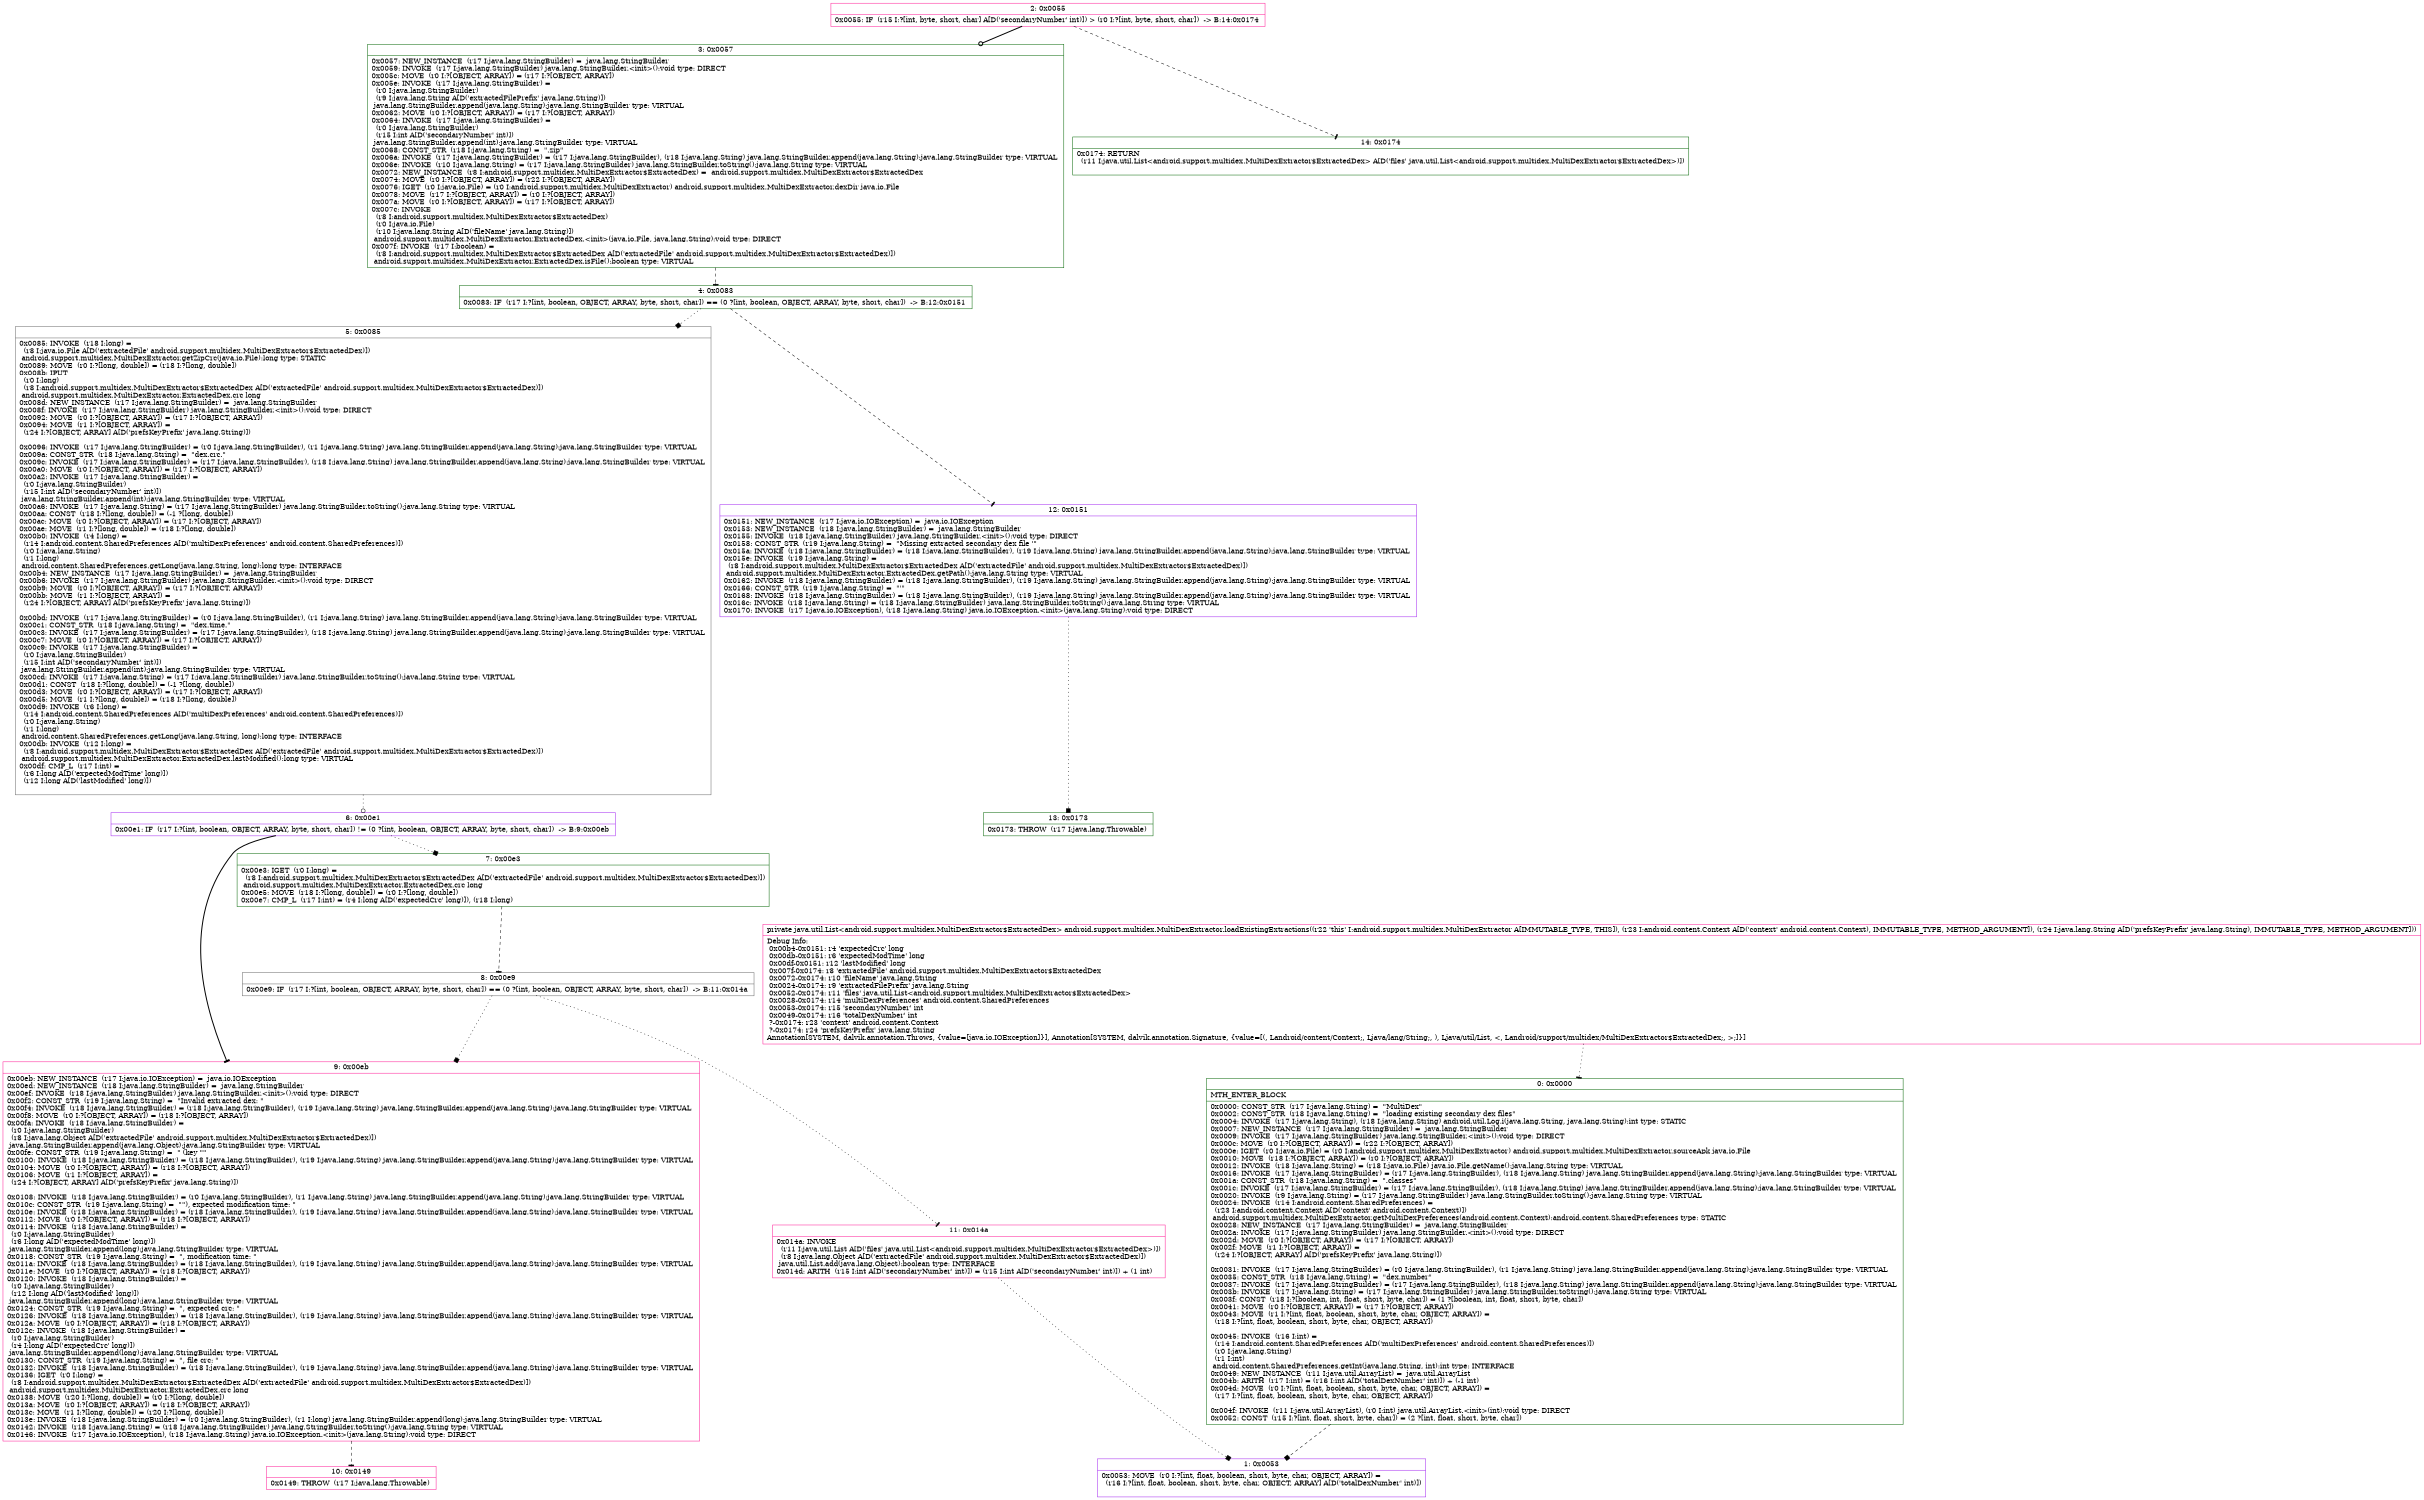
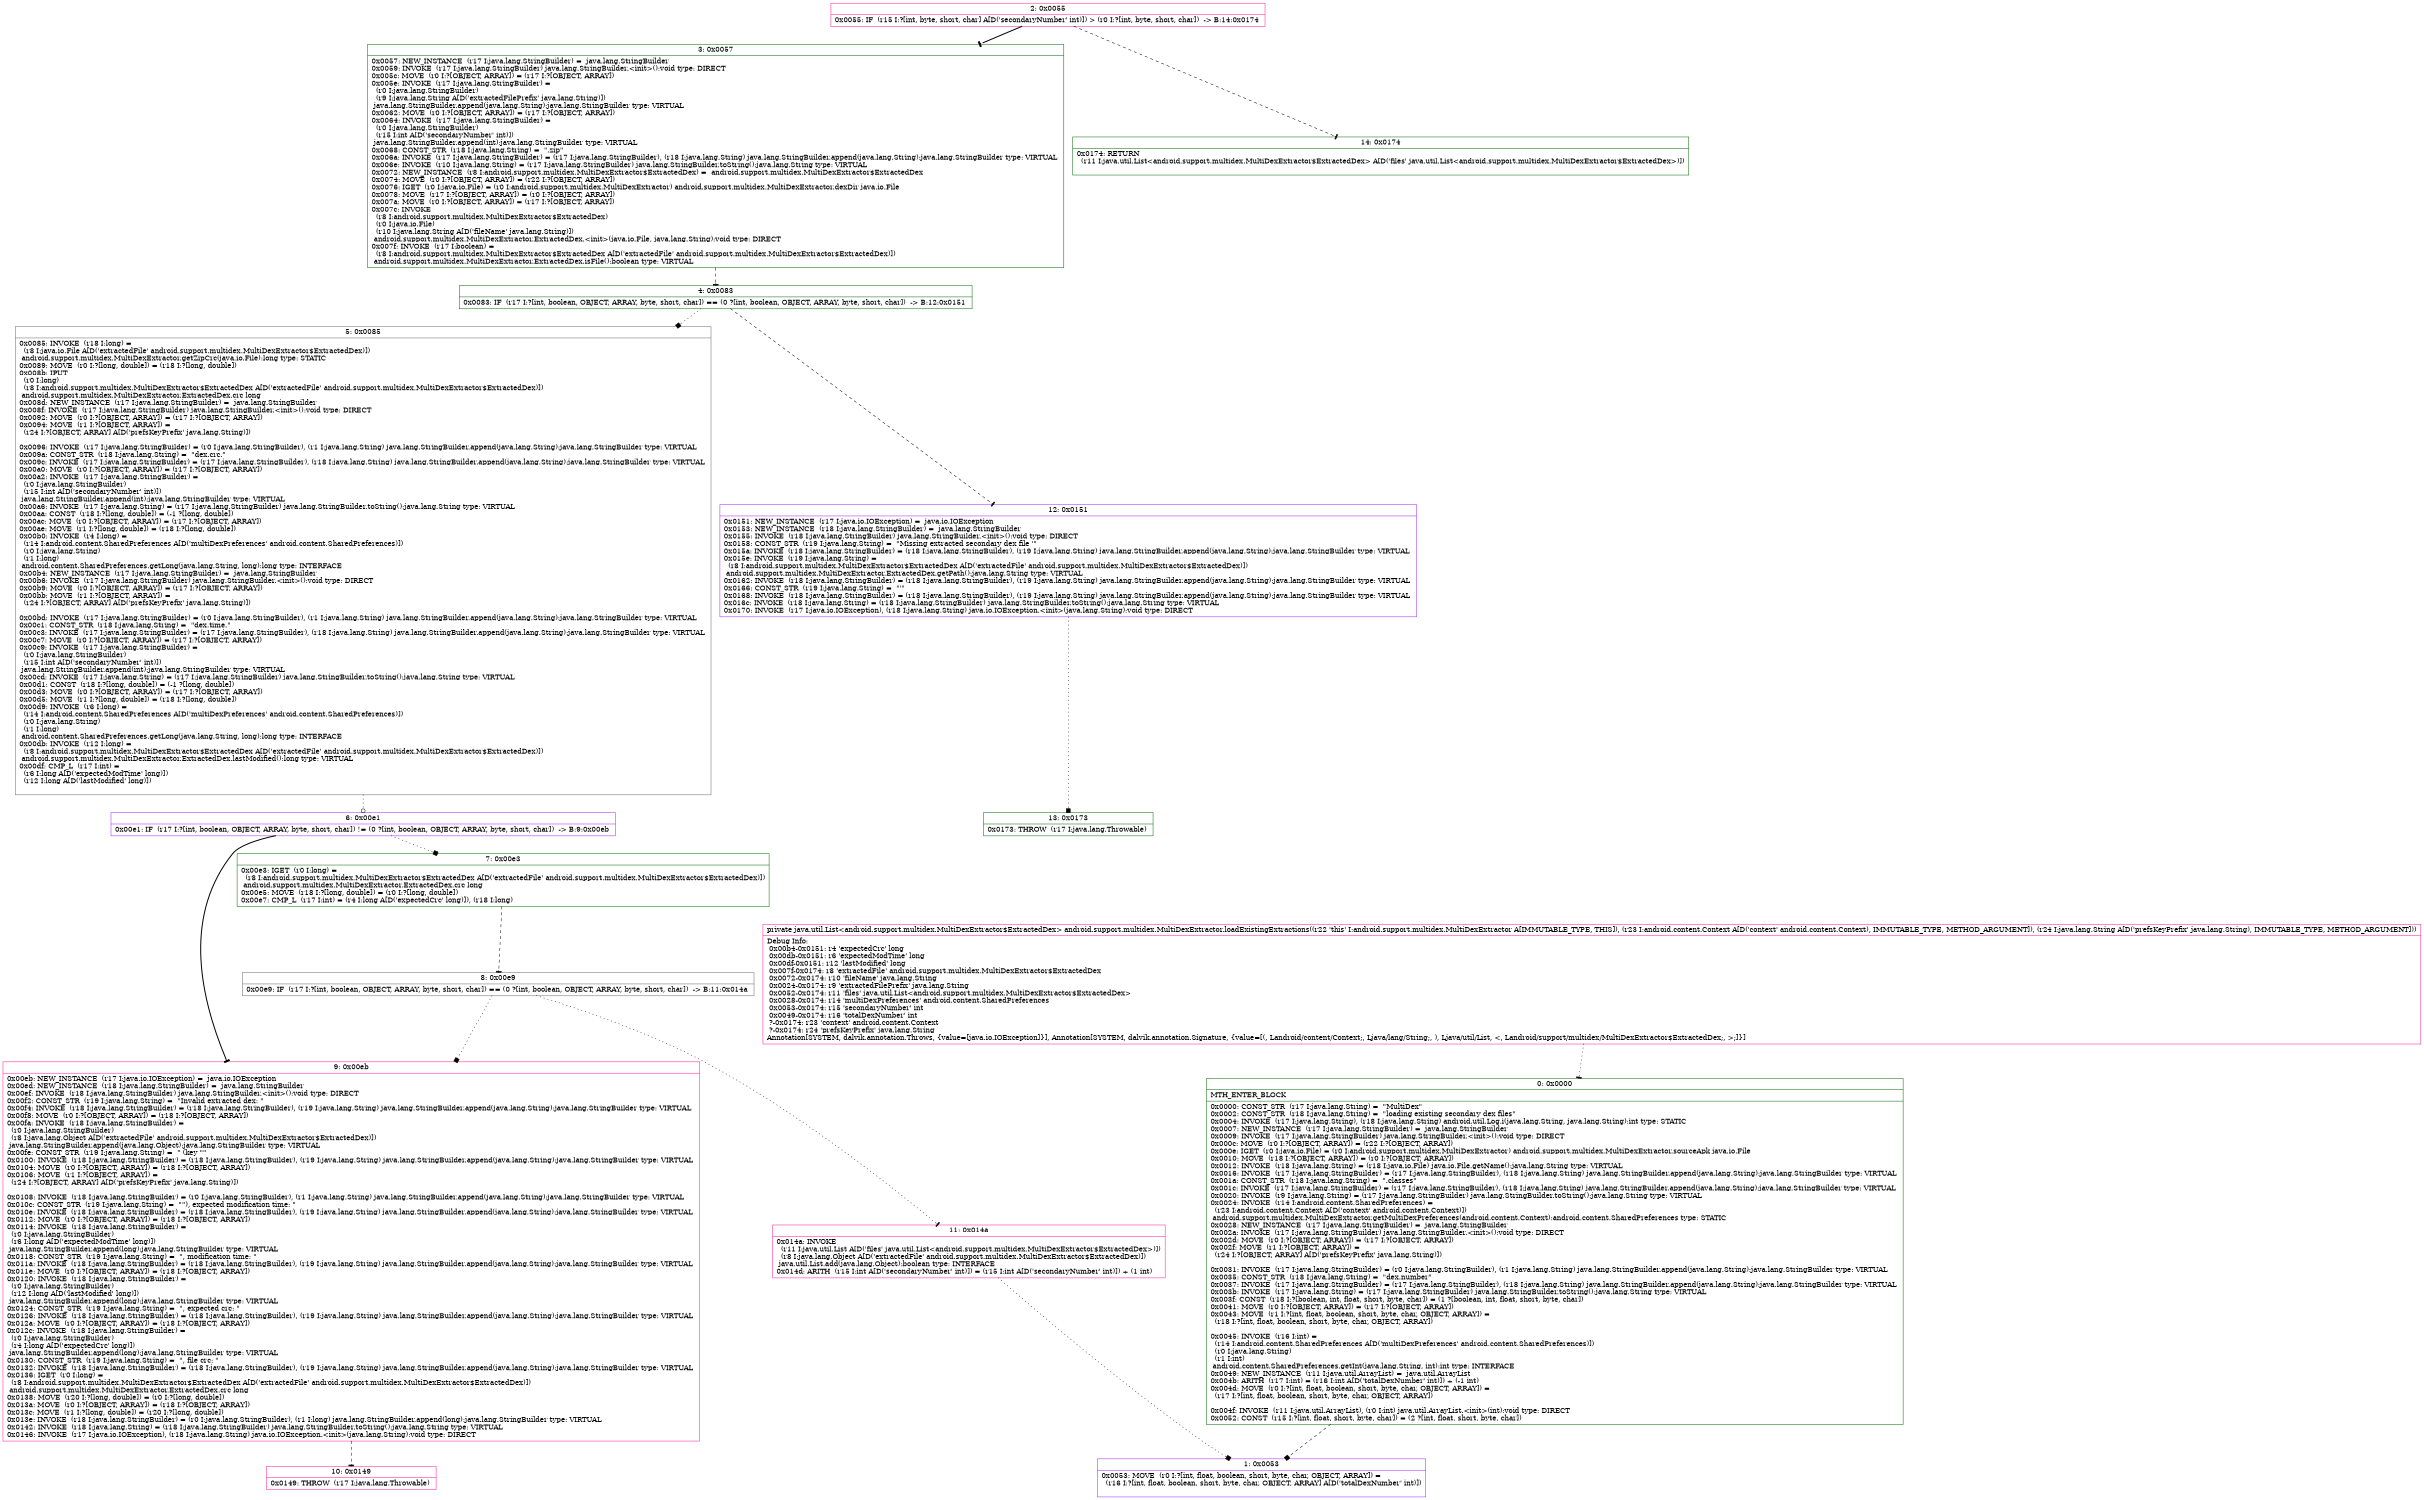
(1002, 35) -> (1002, 35)
